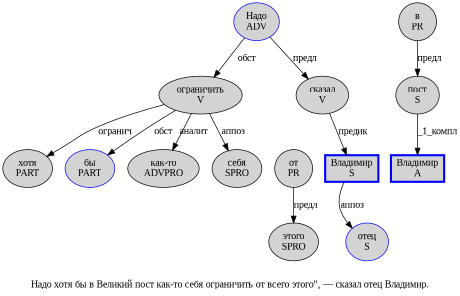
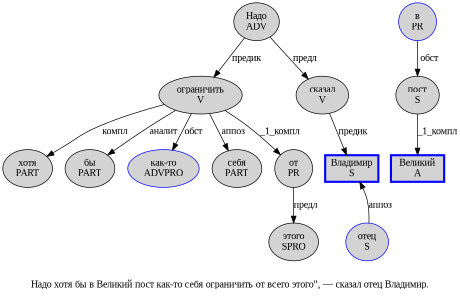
(257, 22) -> (257, 22)
(418, 22) -> (418, 22)
(247, 58) -> (247, 58)
(429, 58) -> (429, 58)
none -> (251, 129)
(115, 132) -> (115, 132)
(163, 132) -> (163, 132)
(194, 132) -> (194, 132)
(90, 169) -> (90, 169)
(163, 169) -> (163, 169)
(237, 169) -> (237, 169)
(418, 169) -> (418, 169)
(339, 203) -> (368, 205)
